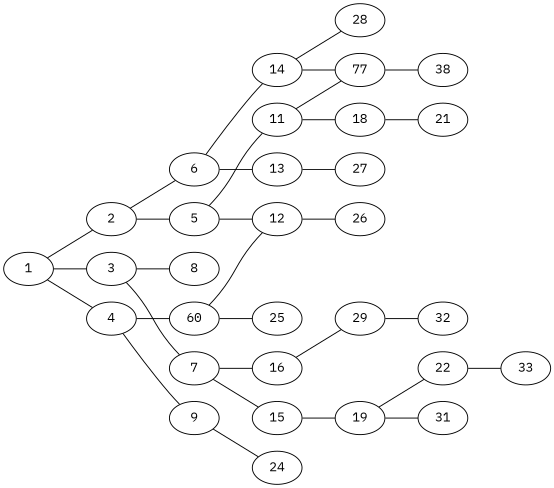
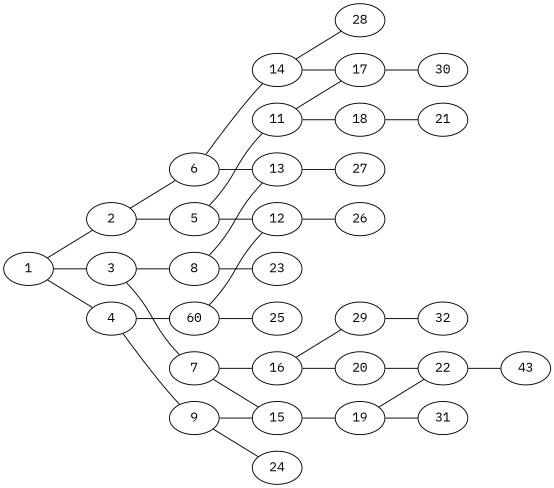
(360, 70) -> (360, 70)
(443, 70) -> (443, 70)
none -> (232, 225)
none -> (277, 269)
none -> (360, 368)
(526, 368) -> (526, 368)
none -> (236, 418)
